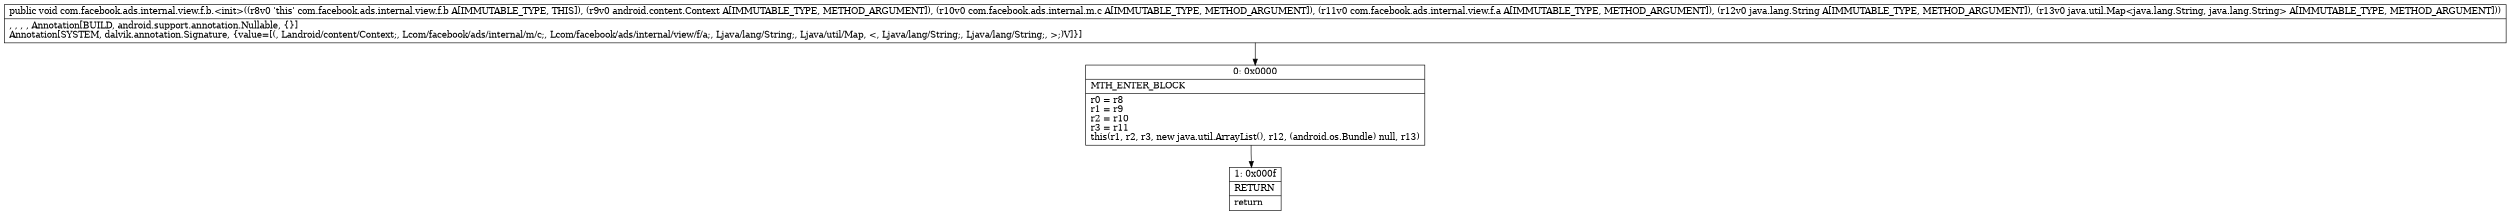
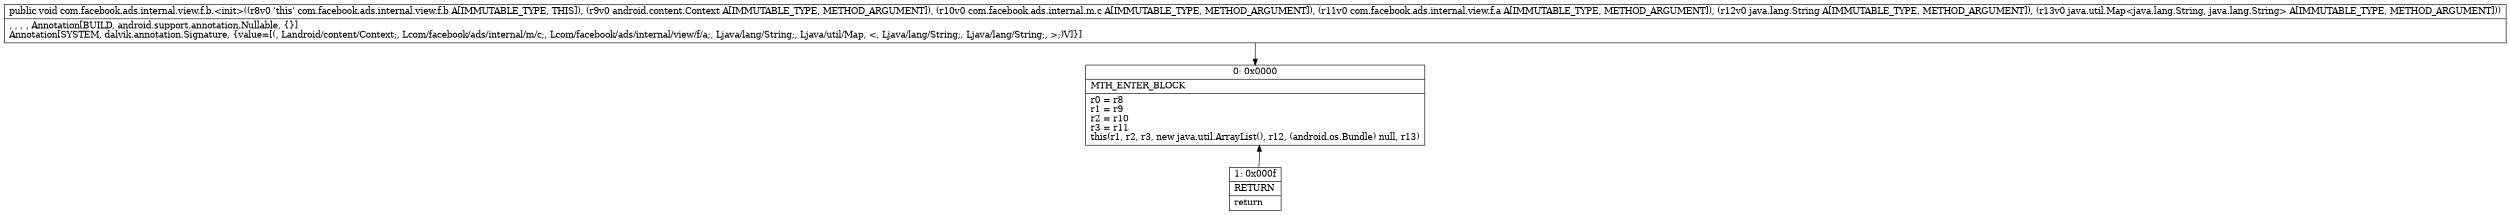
(1251, 153) -> (1259, 160)
